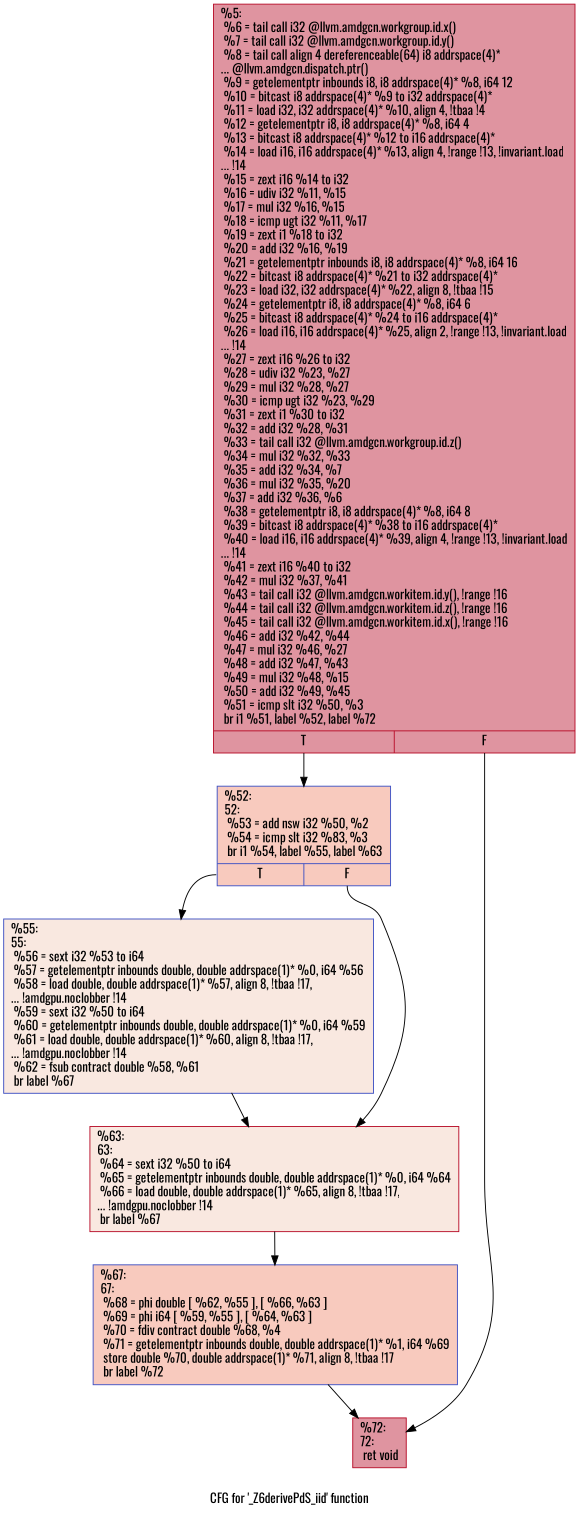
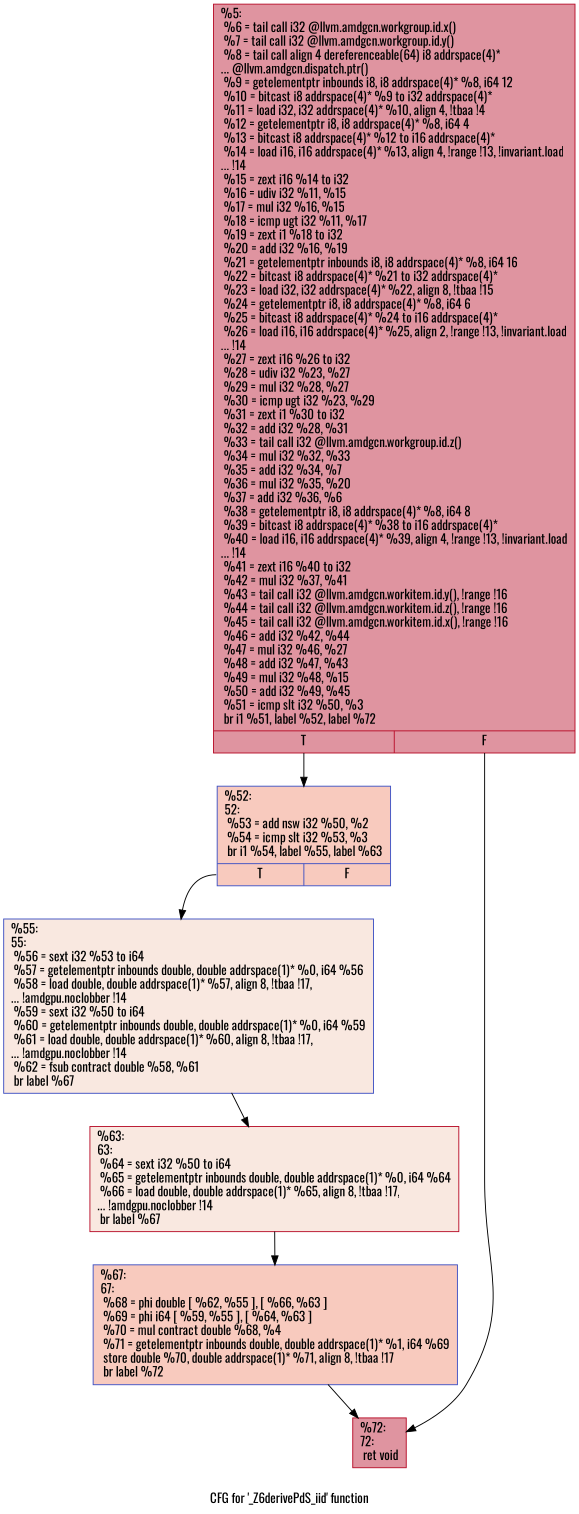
(296, 838) -> (296, 838)
(404, 998) -> none
(191, 1331) -> (191, 1331)
